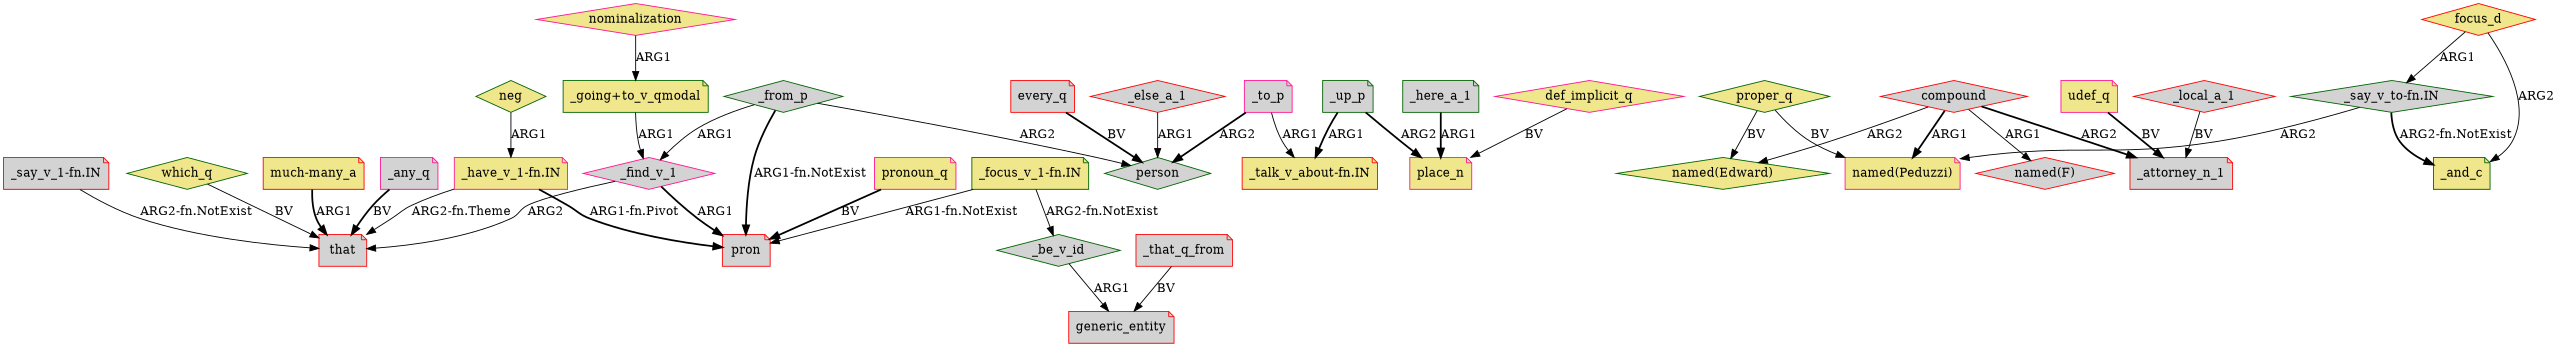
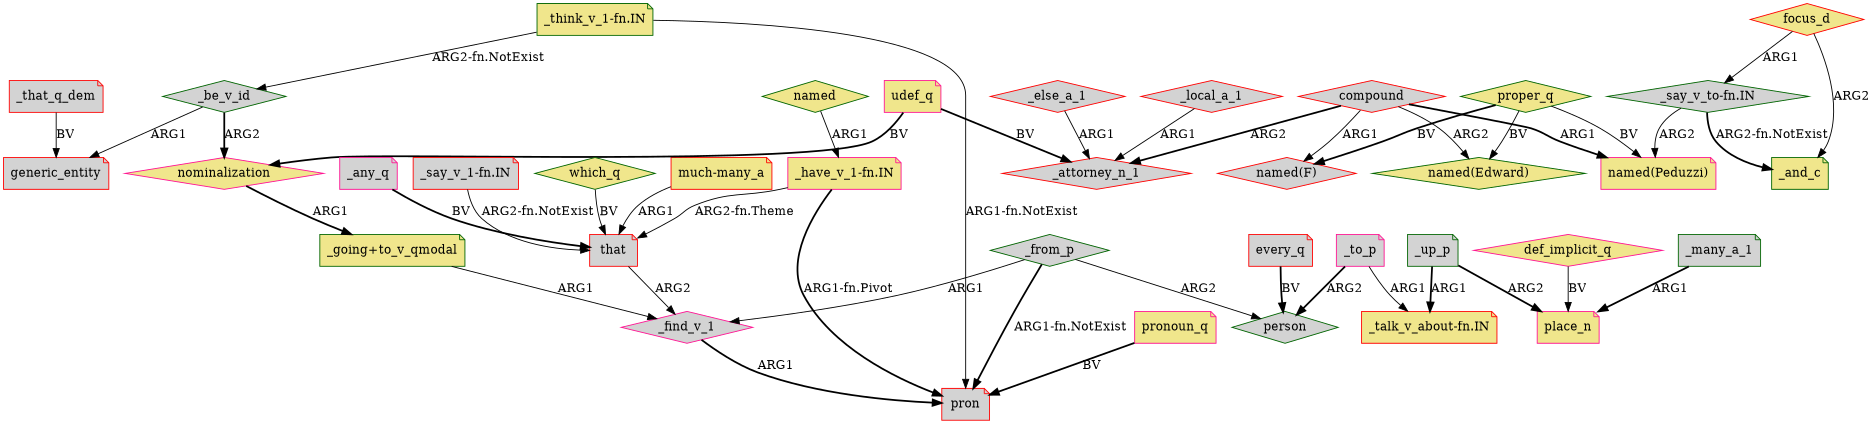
(636, 54) -> (294, 210)
(511, 96) -> (815, 96)
(1441, 96) -> (1719, 250)
none -> (224, 130)
(1158, 130) -> (1075, 131)
none -> (1409, 131)
(2204, 135) -> (1178, 135)
none -> (598, 157)
(1030, 173) -> (595, 19)
(2181, 173) -> (1097, 173)
(314, 209) -> (643, 202)
(499, 224) -> (649, 287)
(1184, 250) -> (56, 96)
